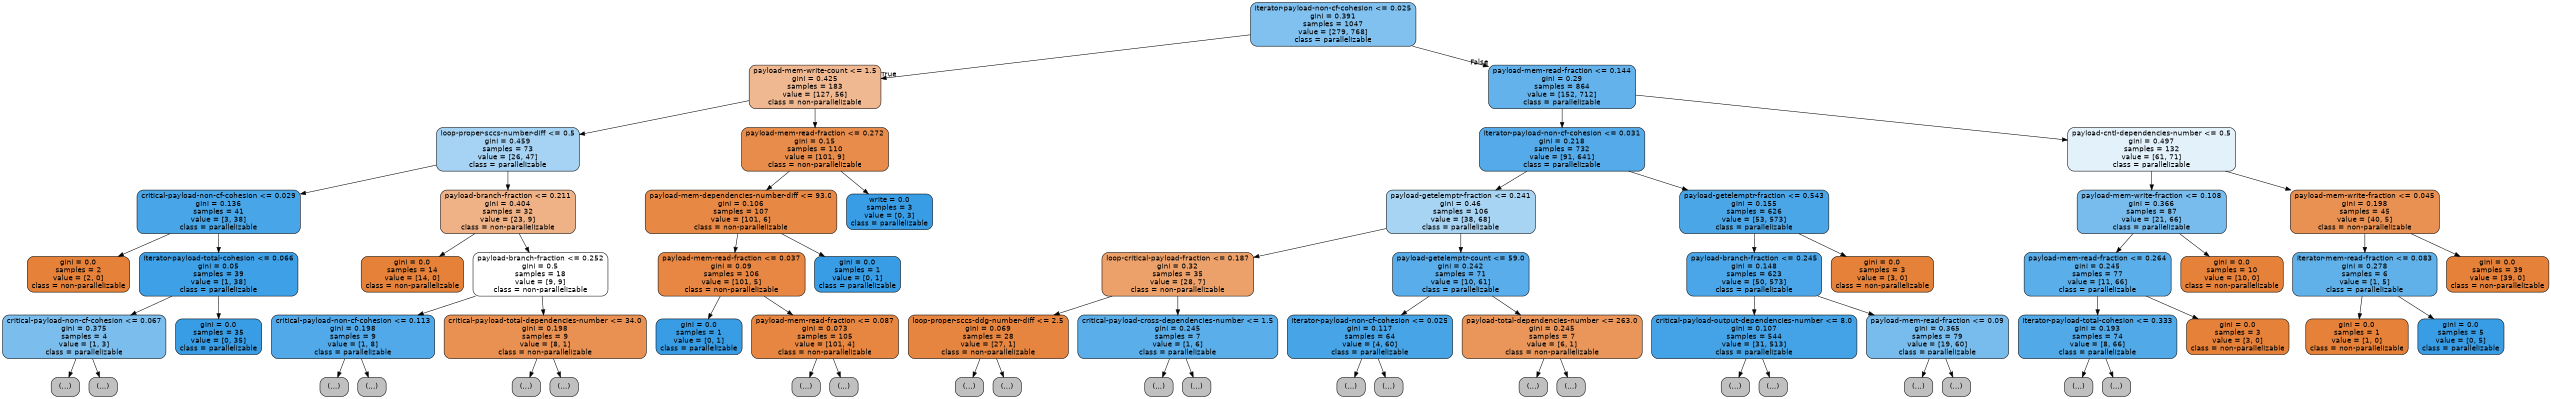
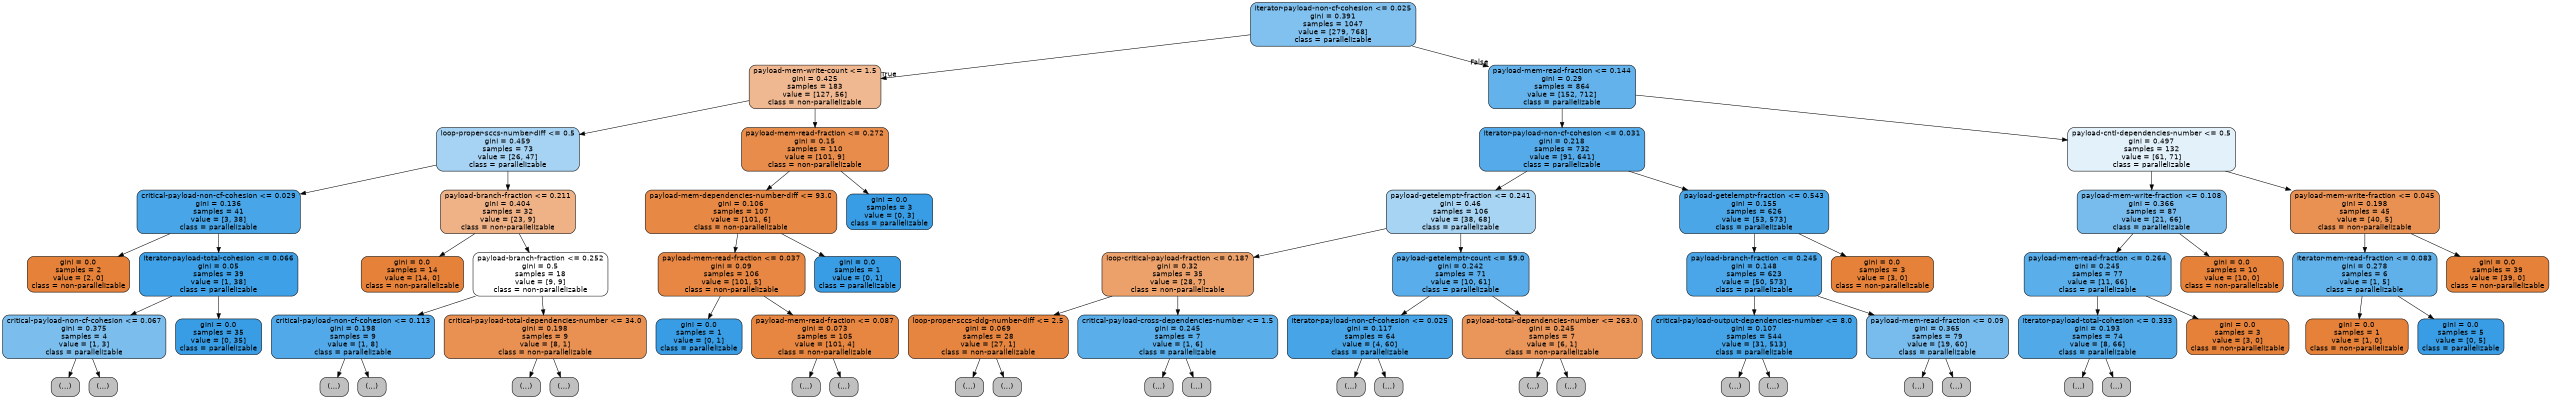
(890, 212) -> (890, 212)
